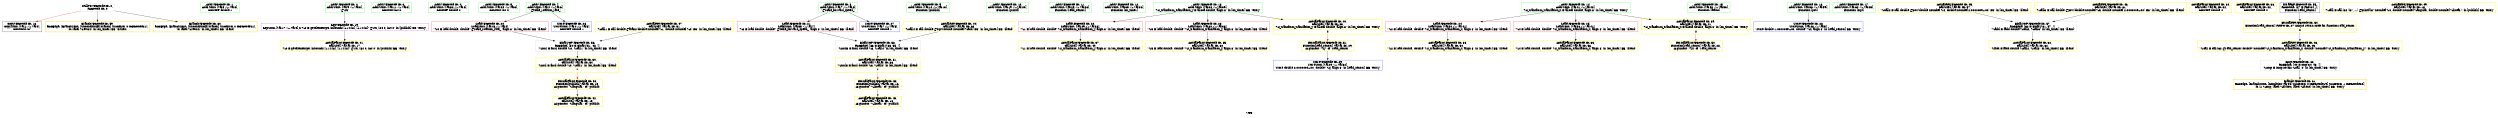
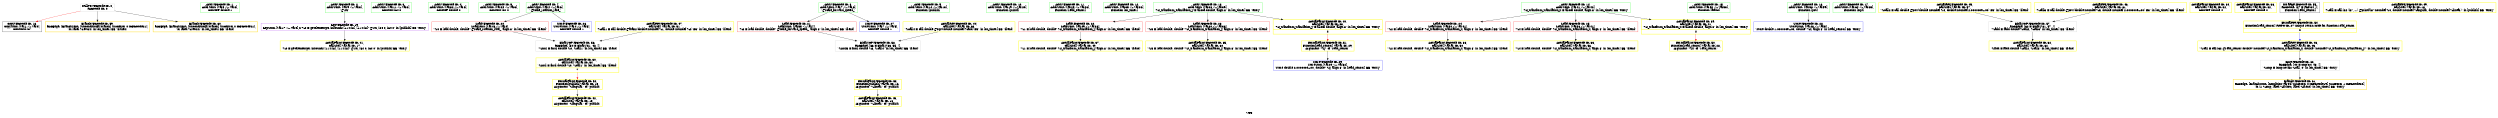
(577, 54) -> none
(878, 65) -> none
